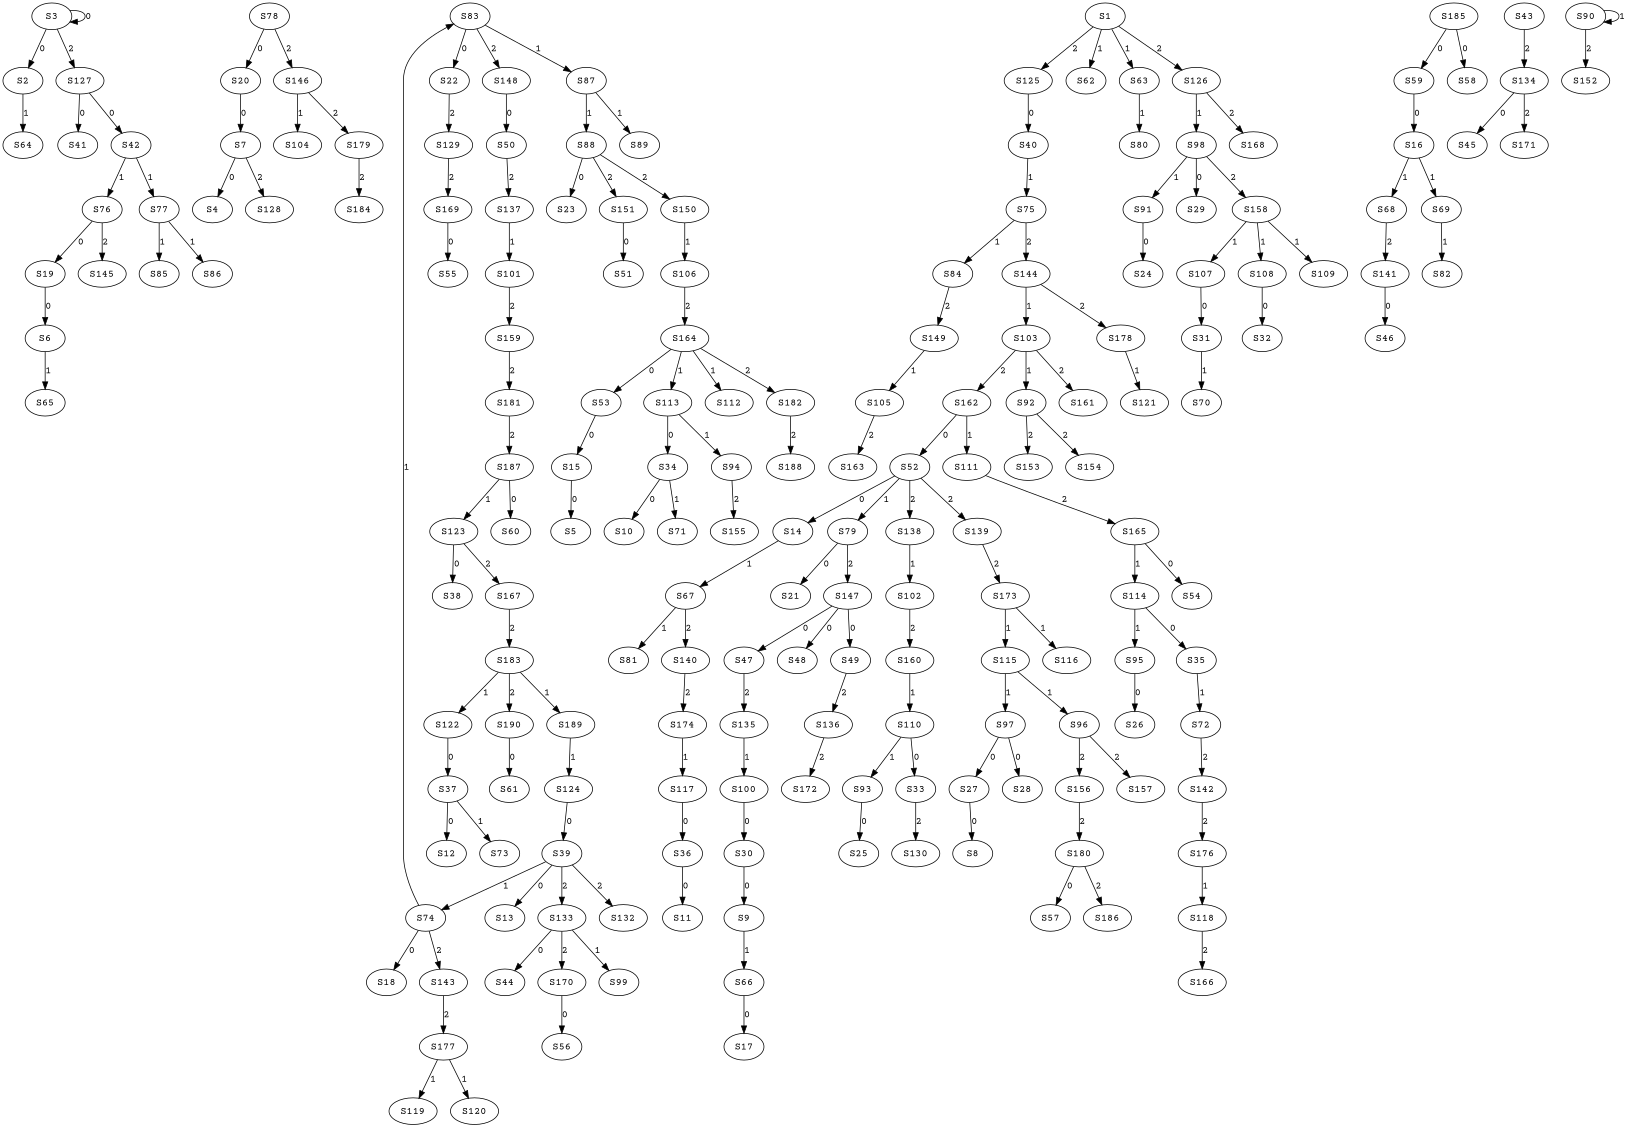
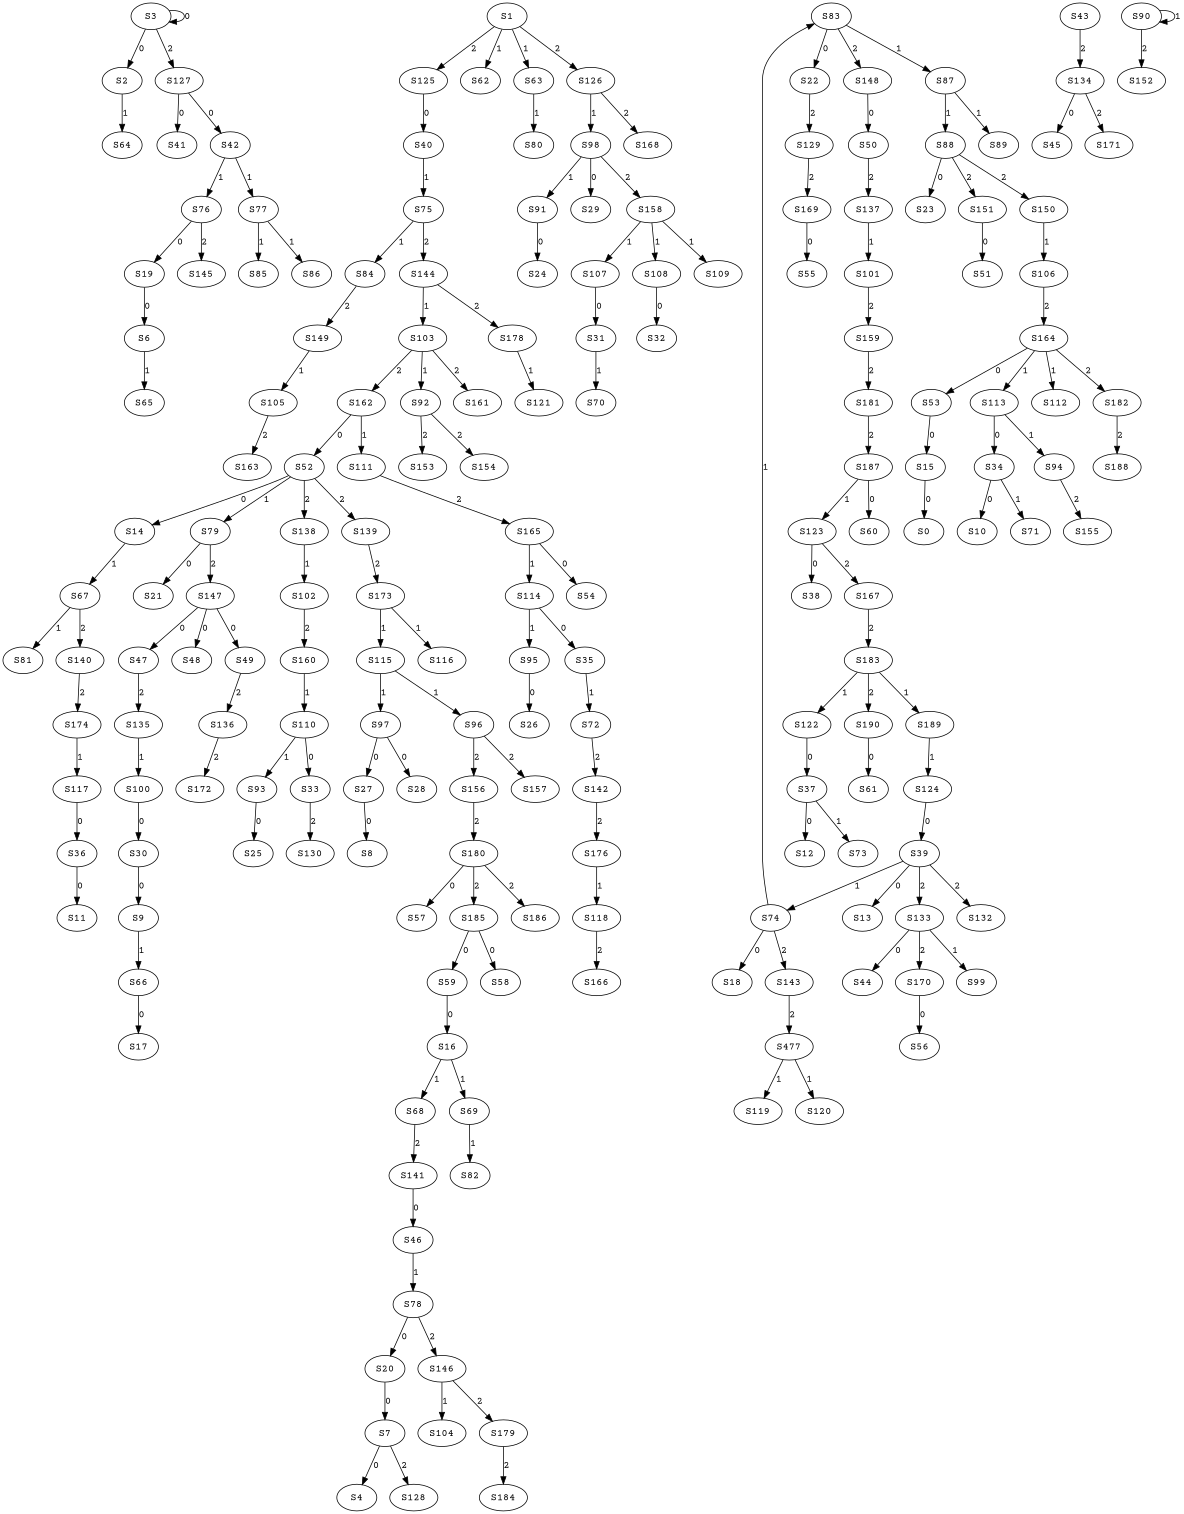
(571, 532) -> (924, 532)
none -> (474, 882)
(443, 1047) -> (789, 1047)
none -> (413, 1268)
